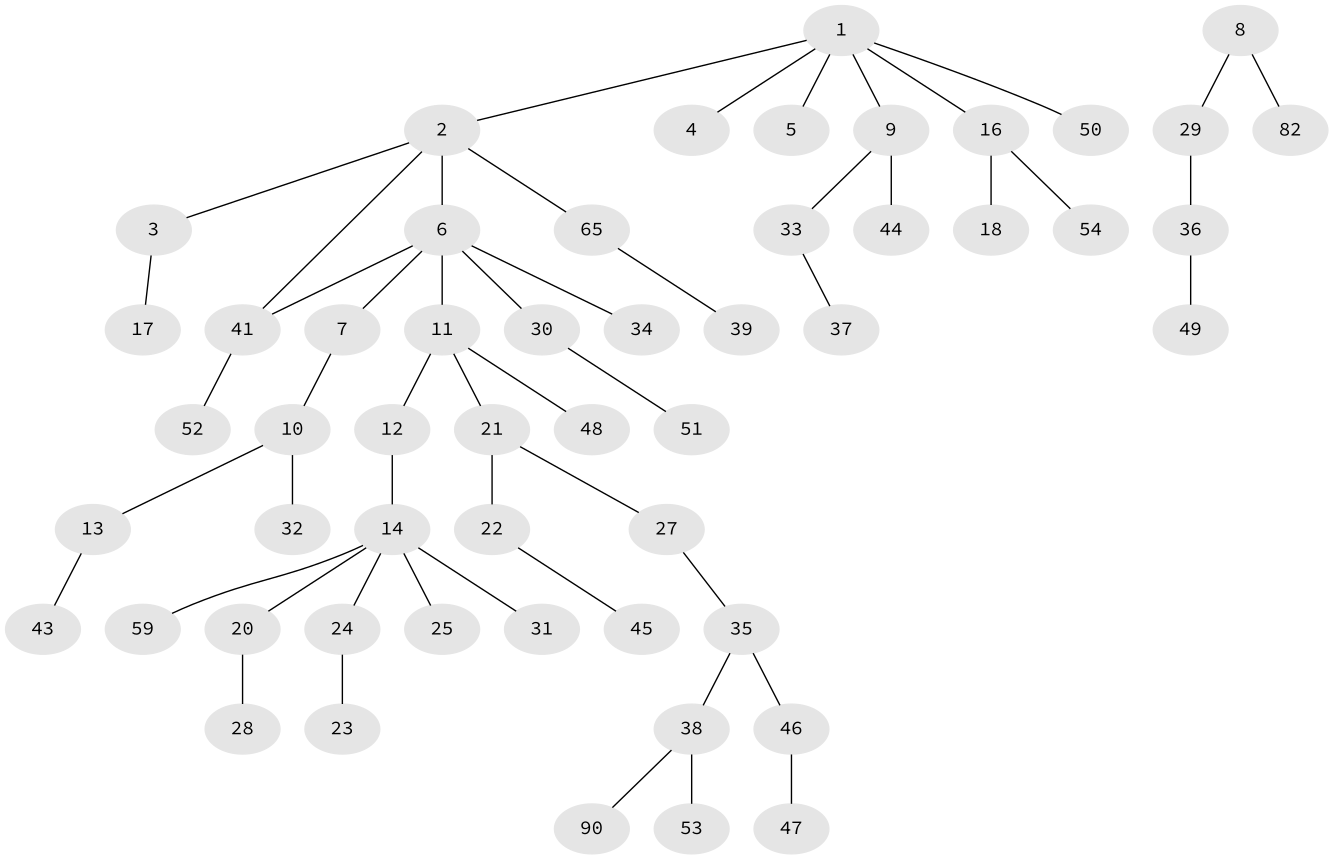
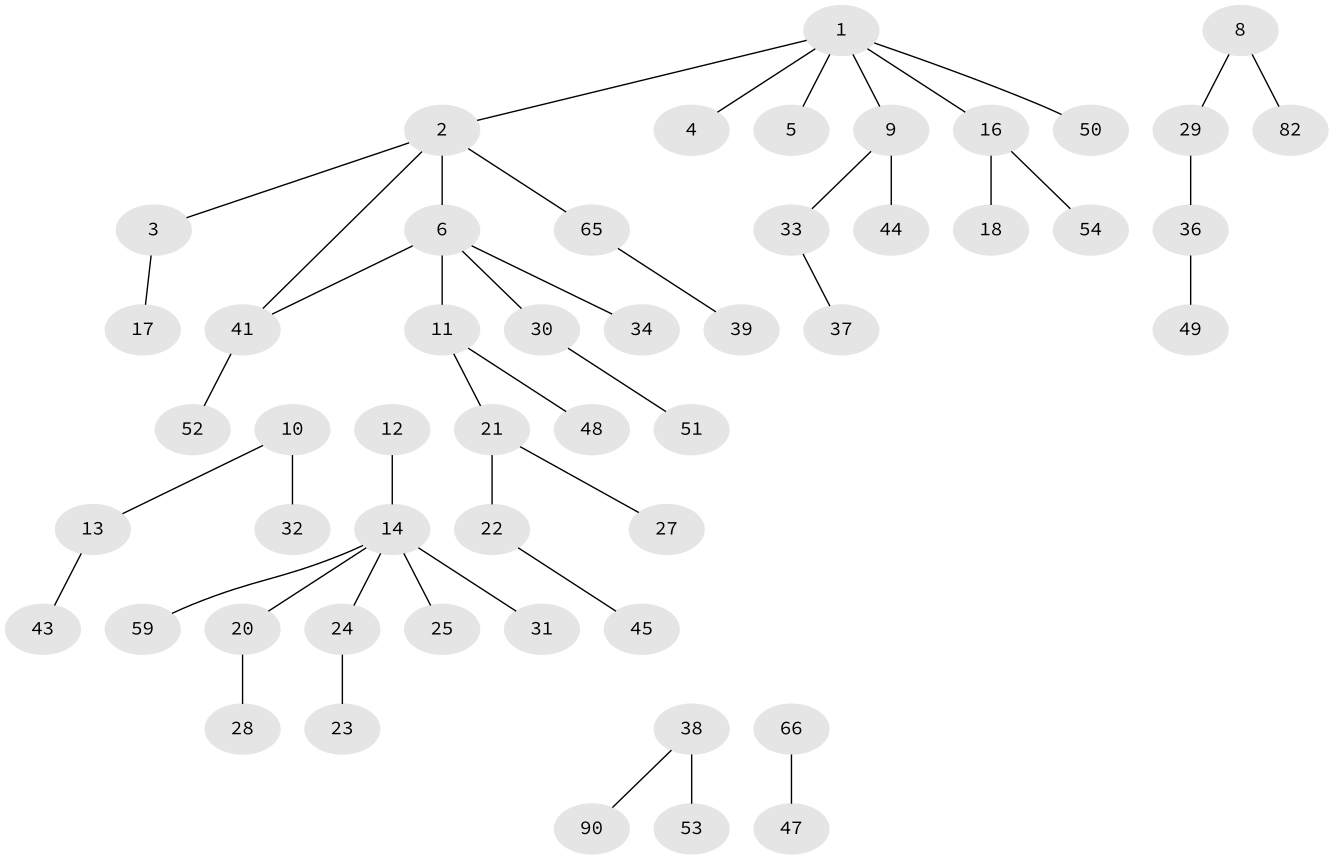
(342, 330) -> none
(417, 380) -> none
(742, 629) -> none
(791, 729) -> (791, 729)
